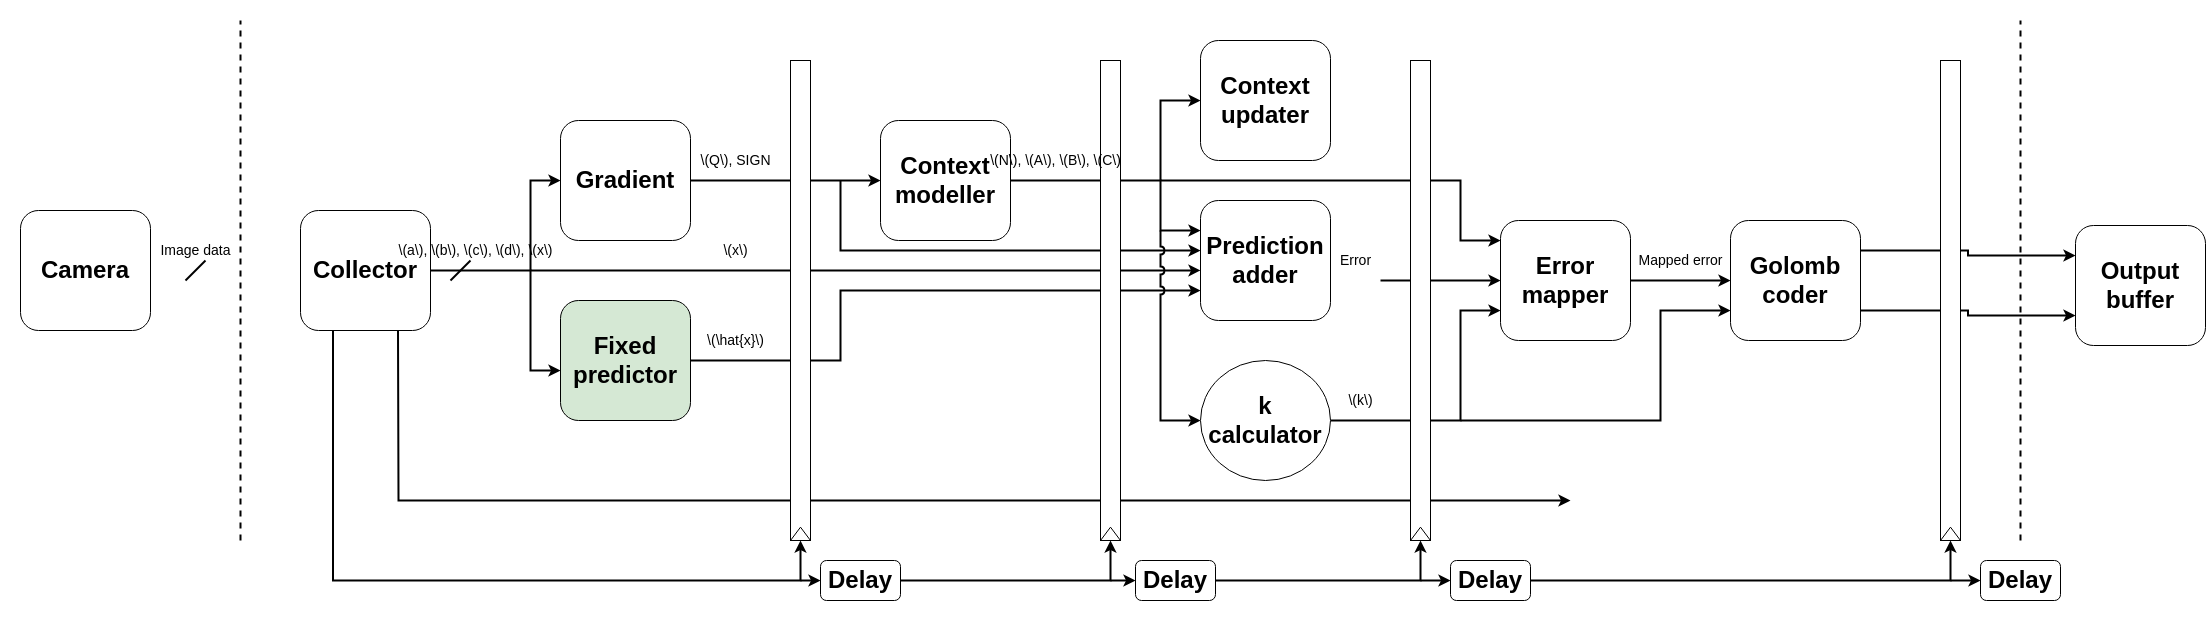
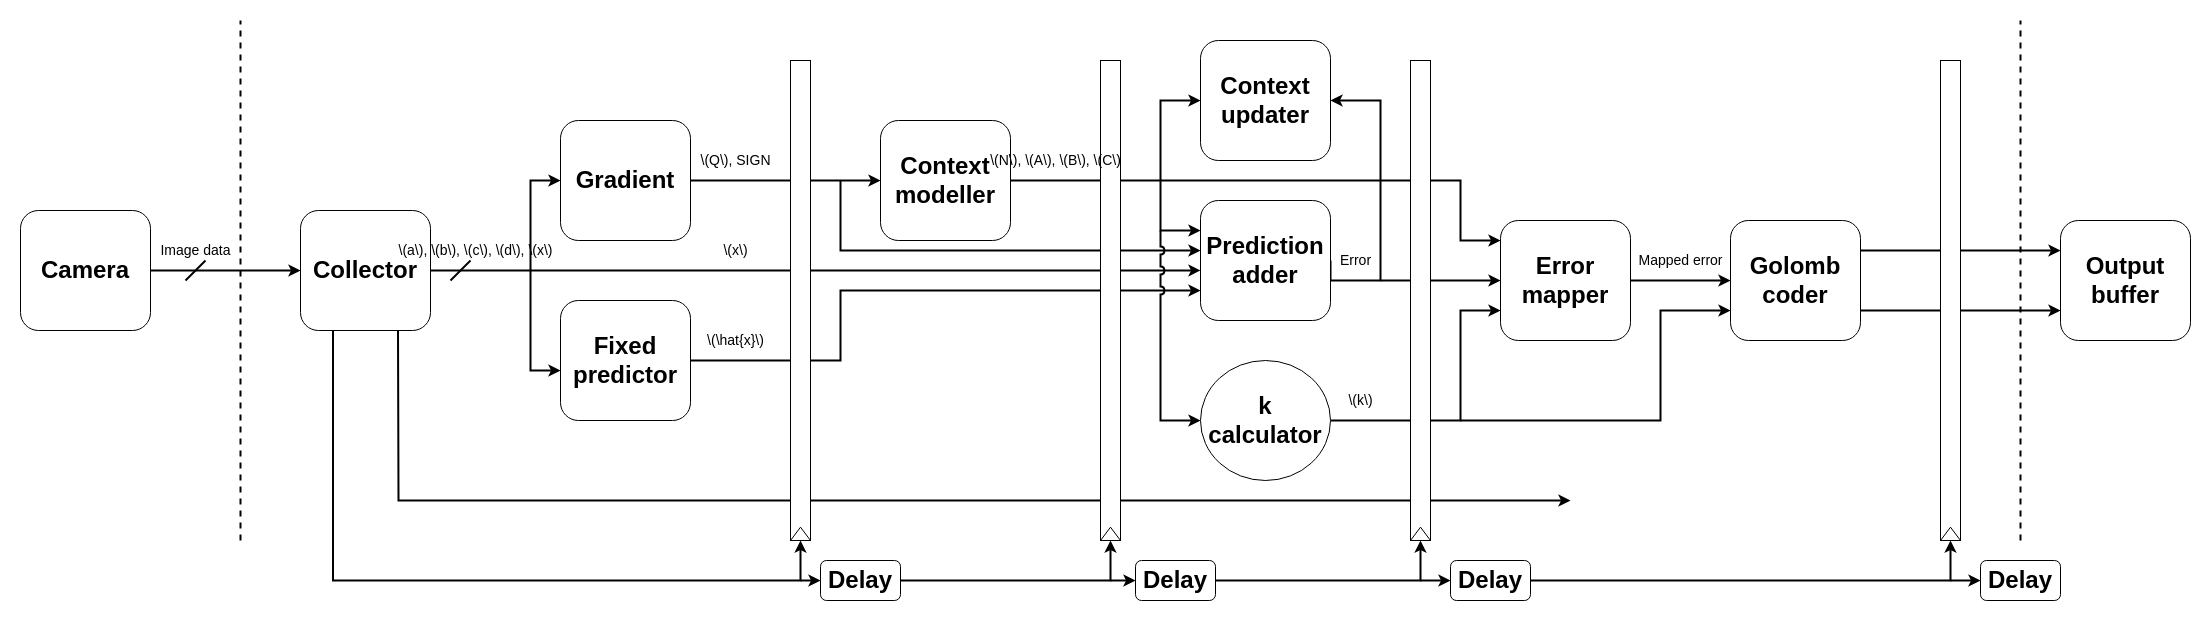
none -> (1381, 206)
none -> (221, 271)
(2141, 286) -> (2126, 281)
(626, 361) -> (626, 361)
